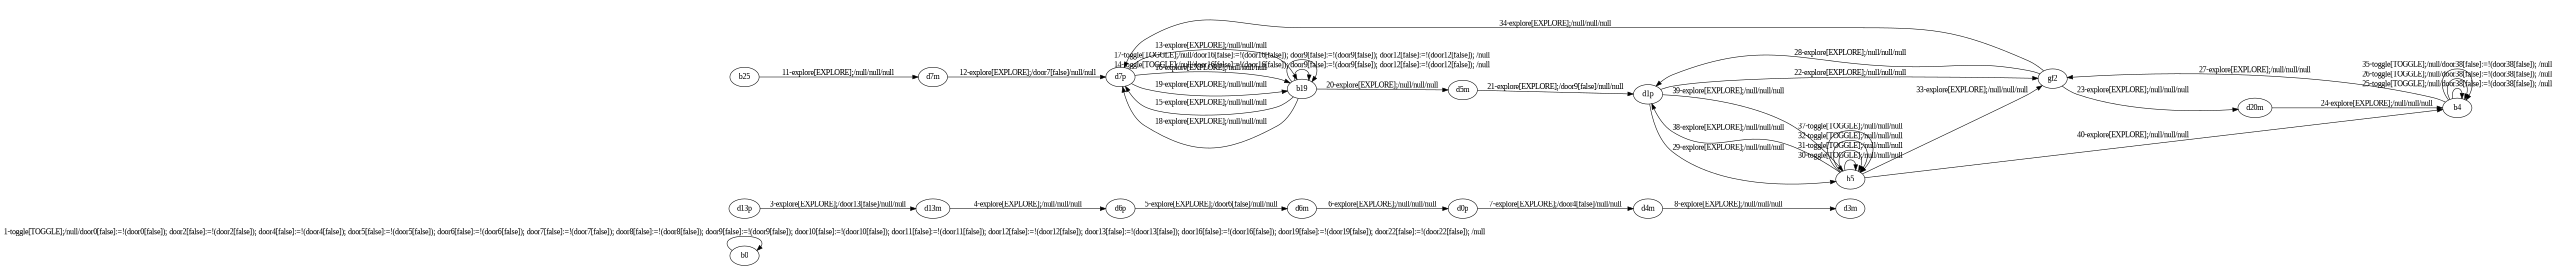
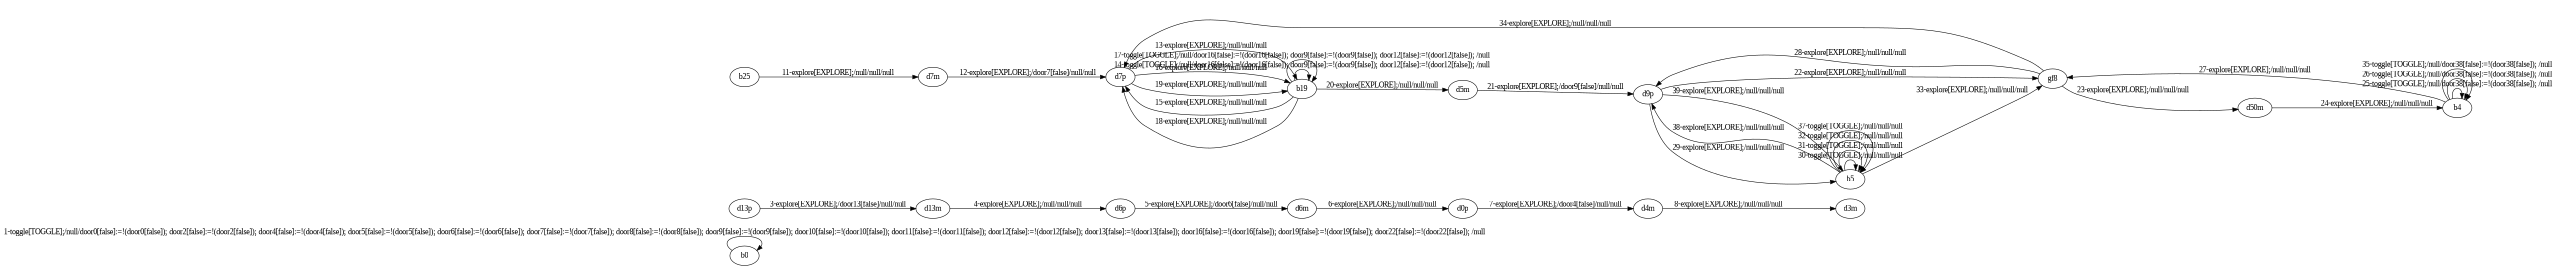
(2053, 79) -> (2053, 79)
(1648, 94) -> (1648, 94)
(2255, 108) -> (2255, 108)
(2151, 144) -> none
